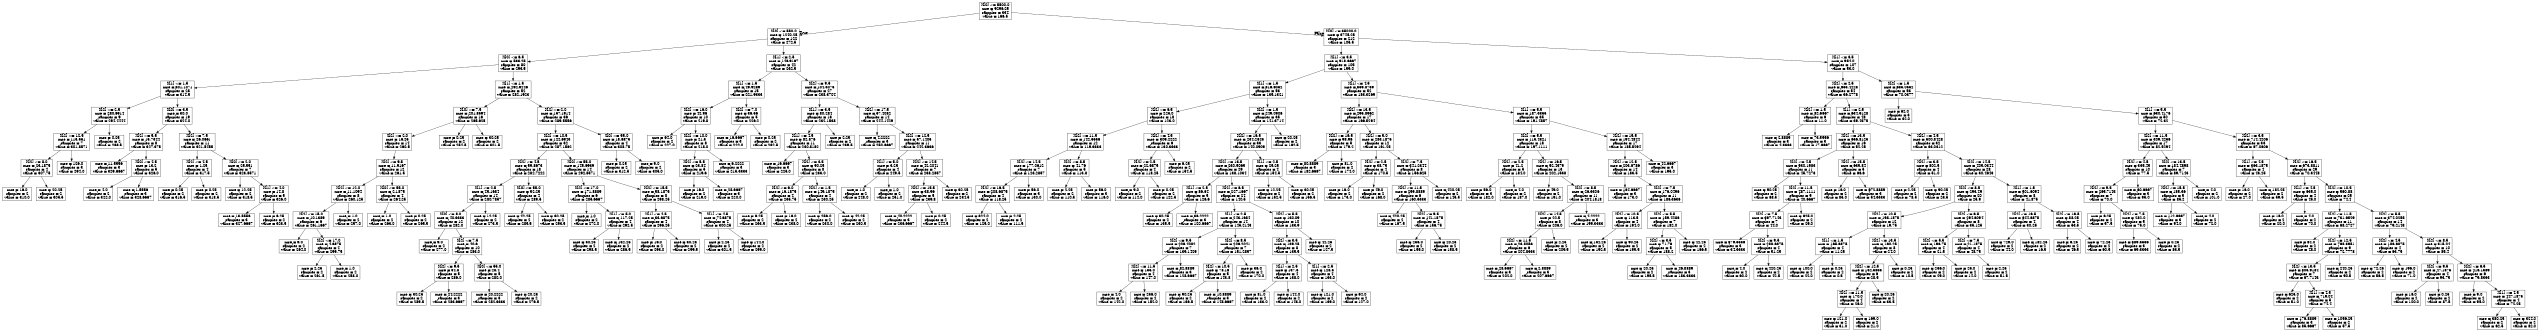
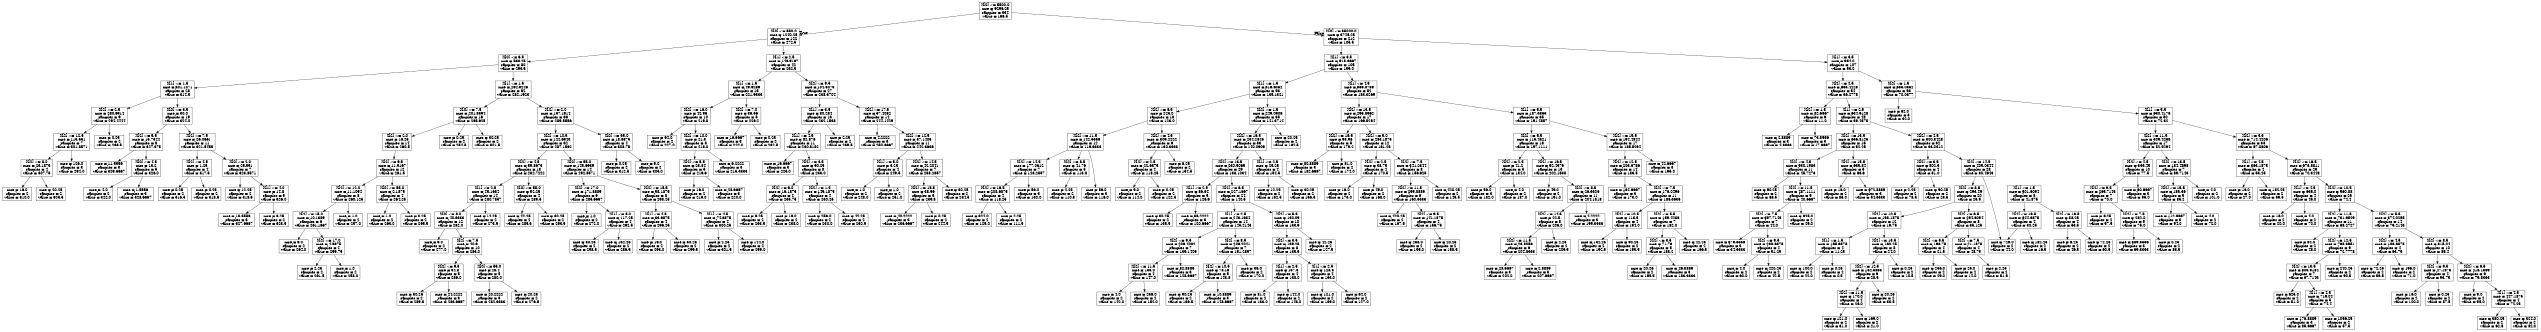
(2253, 168) -> (2253, 168)
(2000, 180) -> (1993, 206)
(1085, 181) -> (1093, 167)
